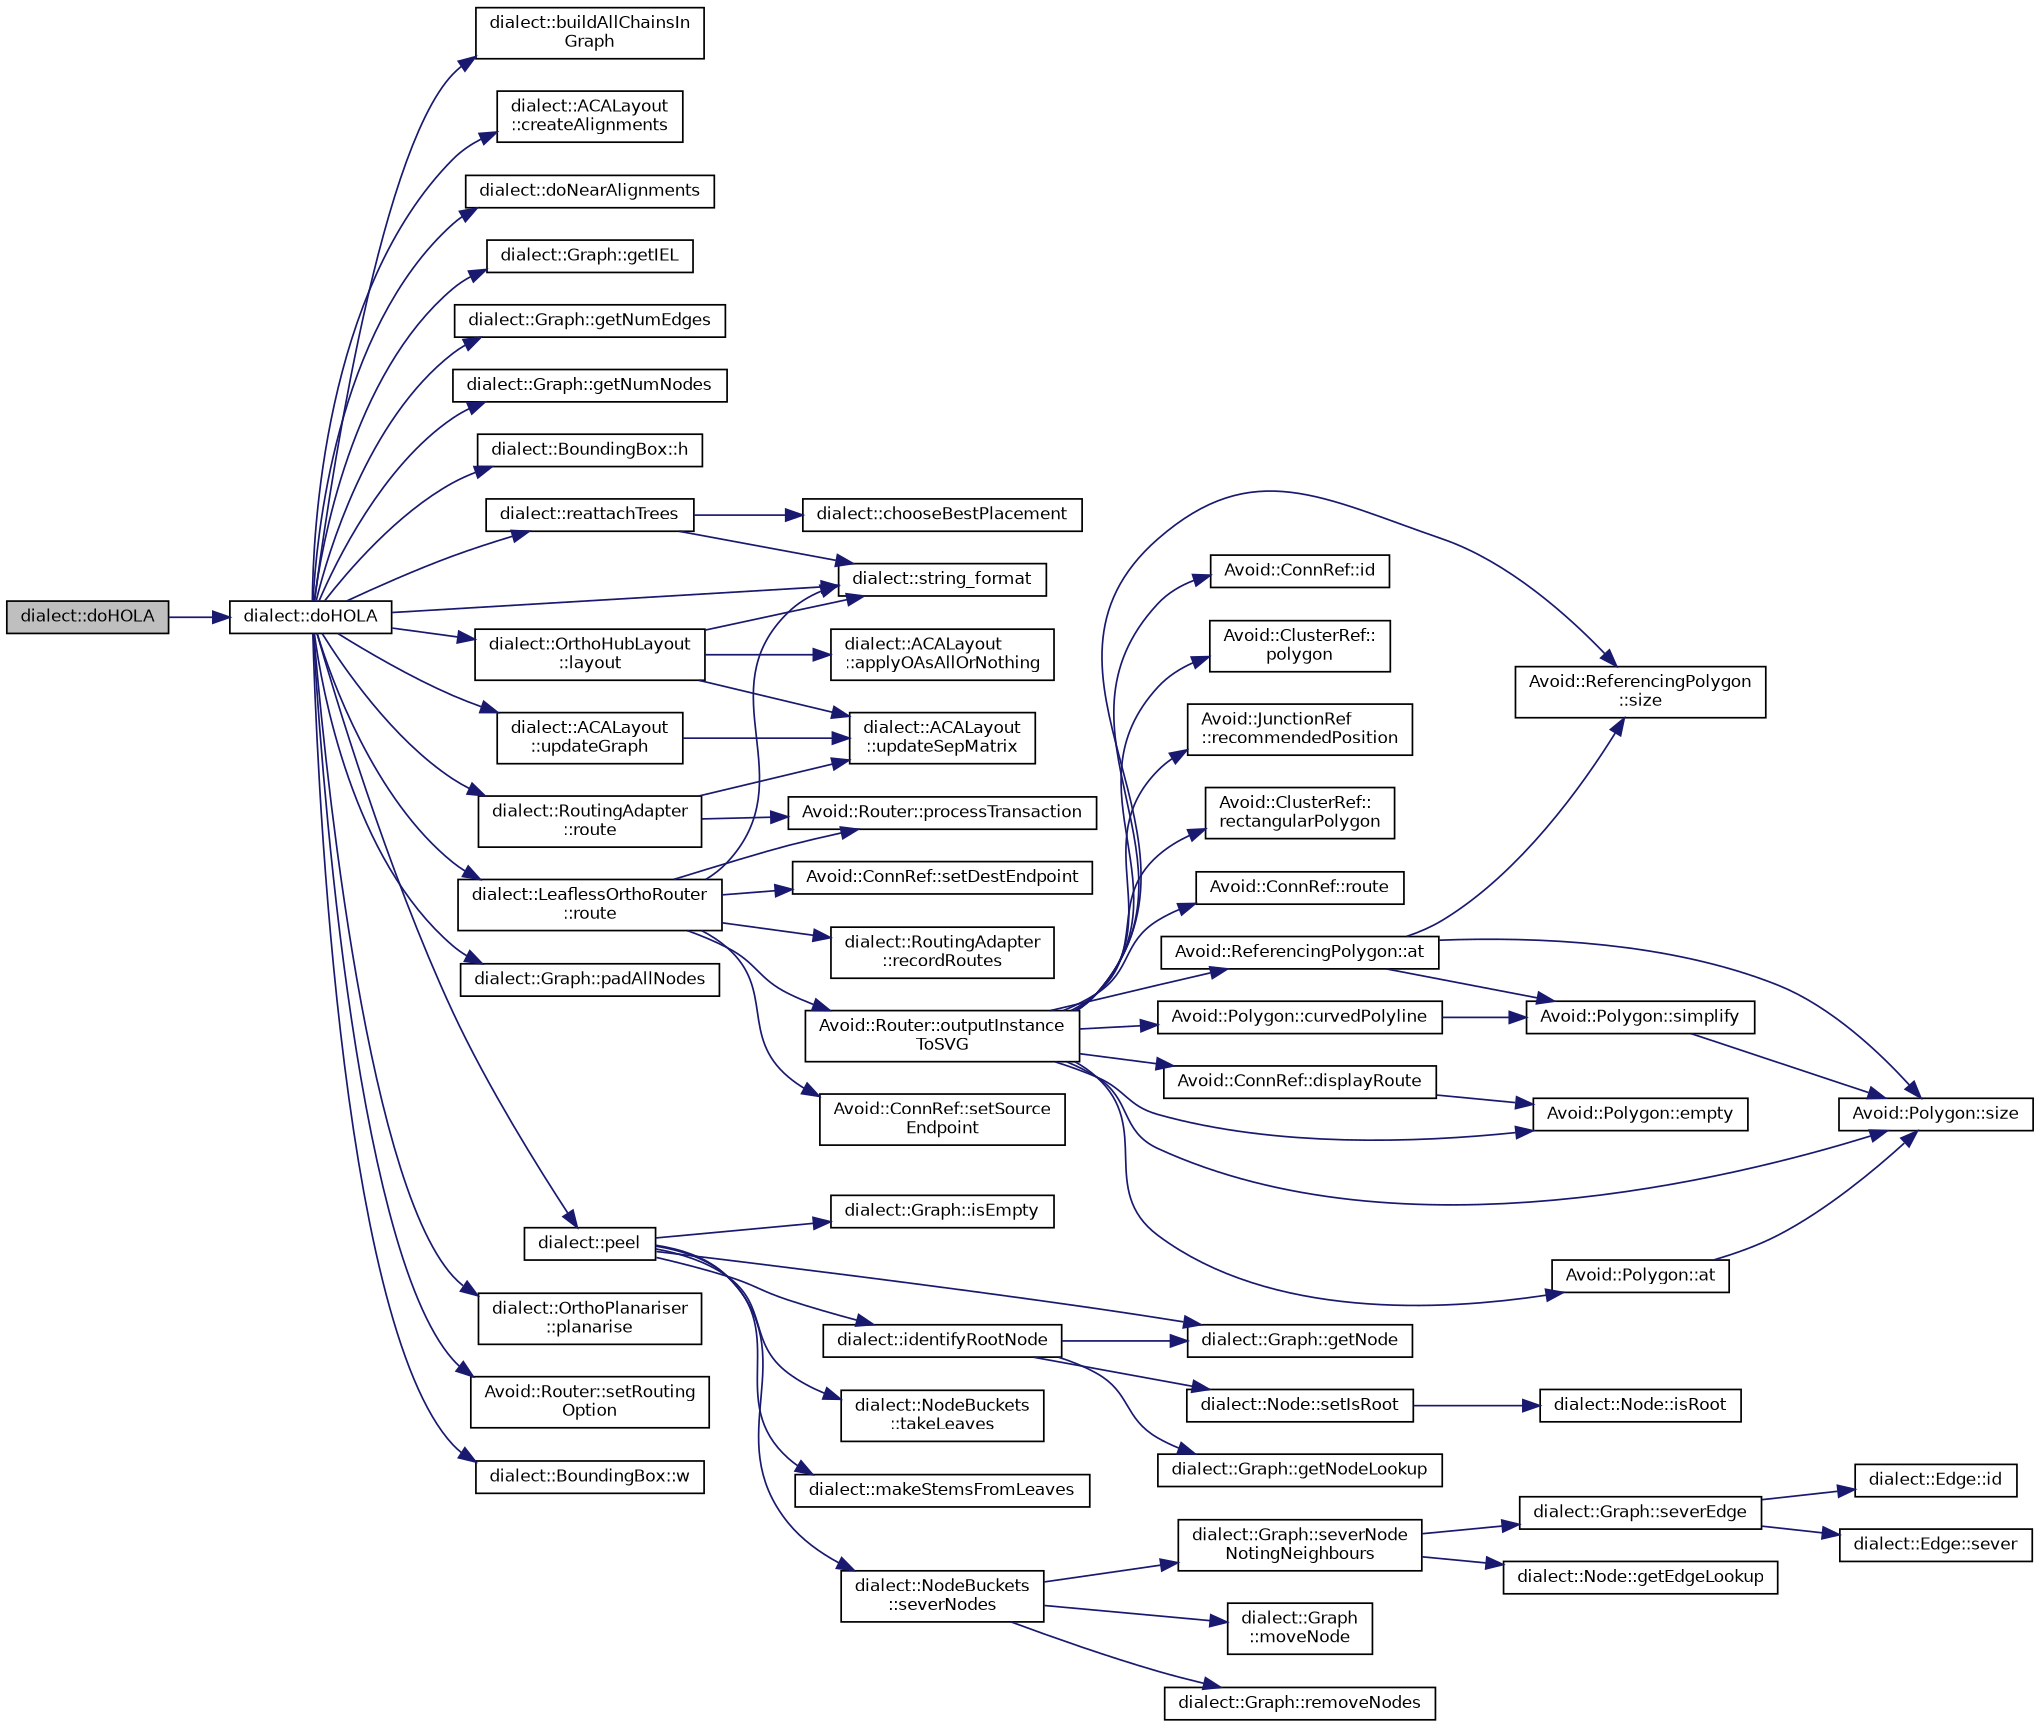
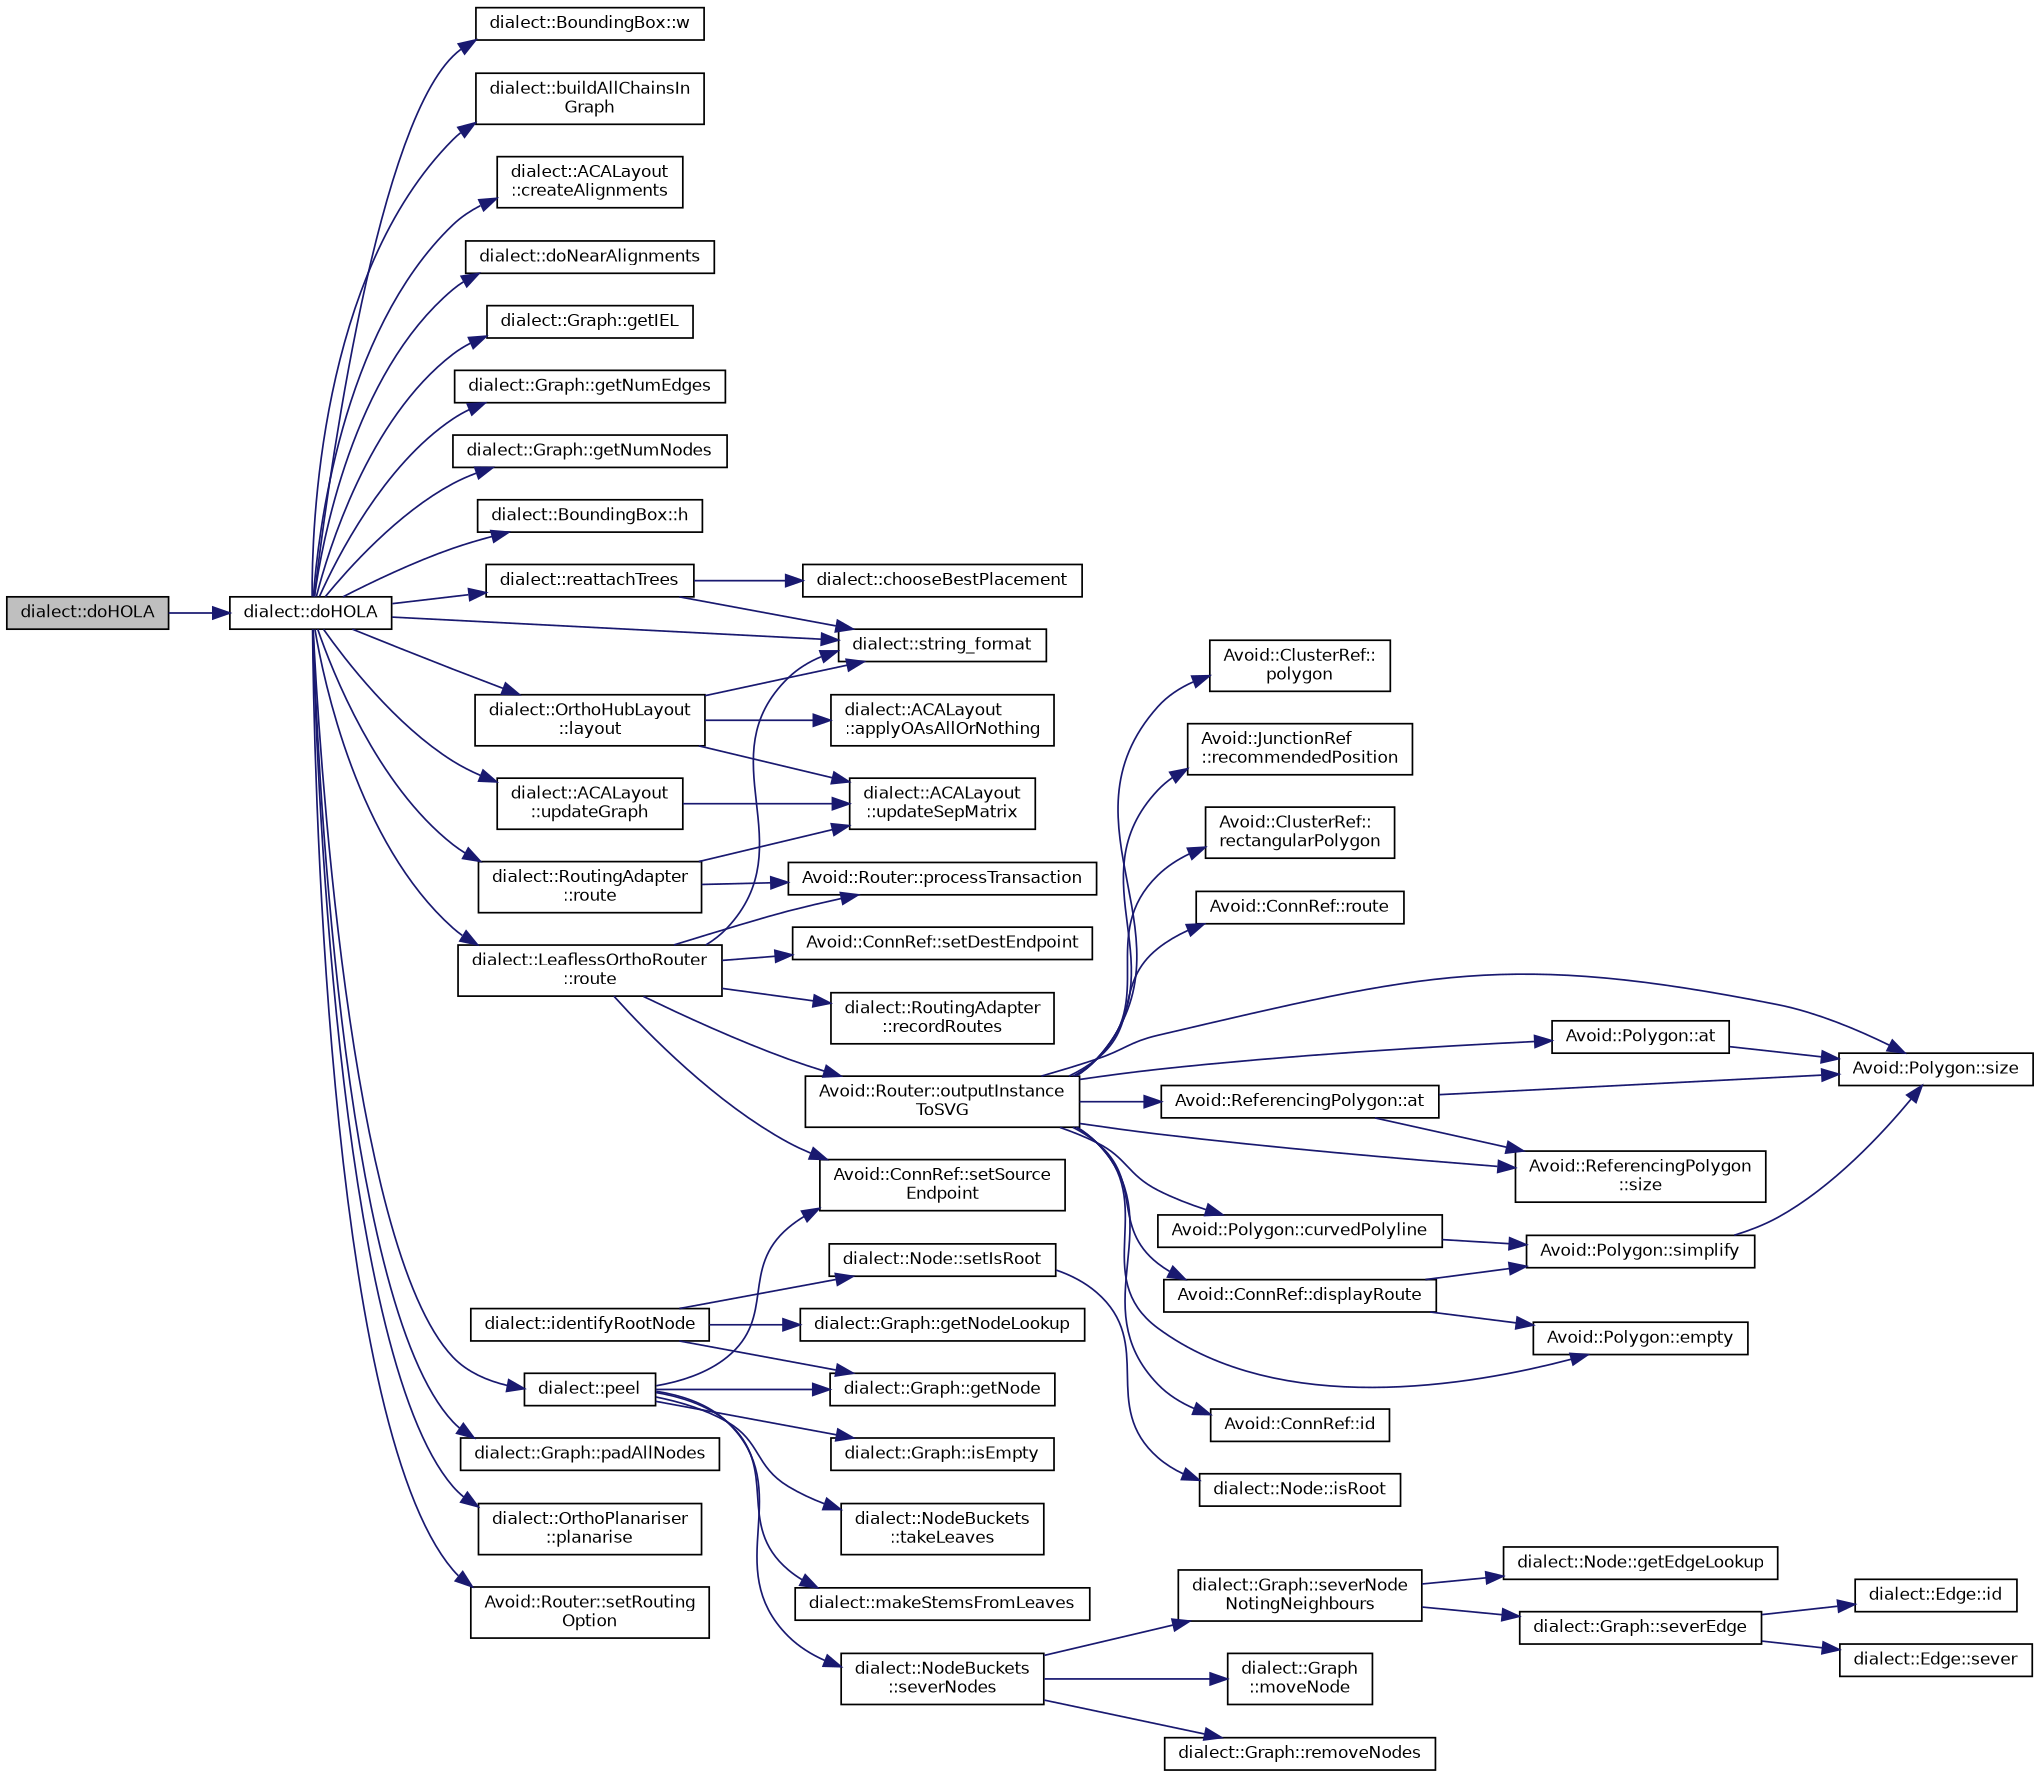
(1462, 983) -> (1467, 1274)
(757, 1288) -> (755, 1309)
